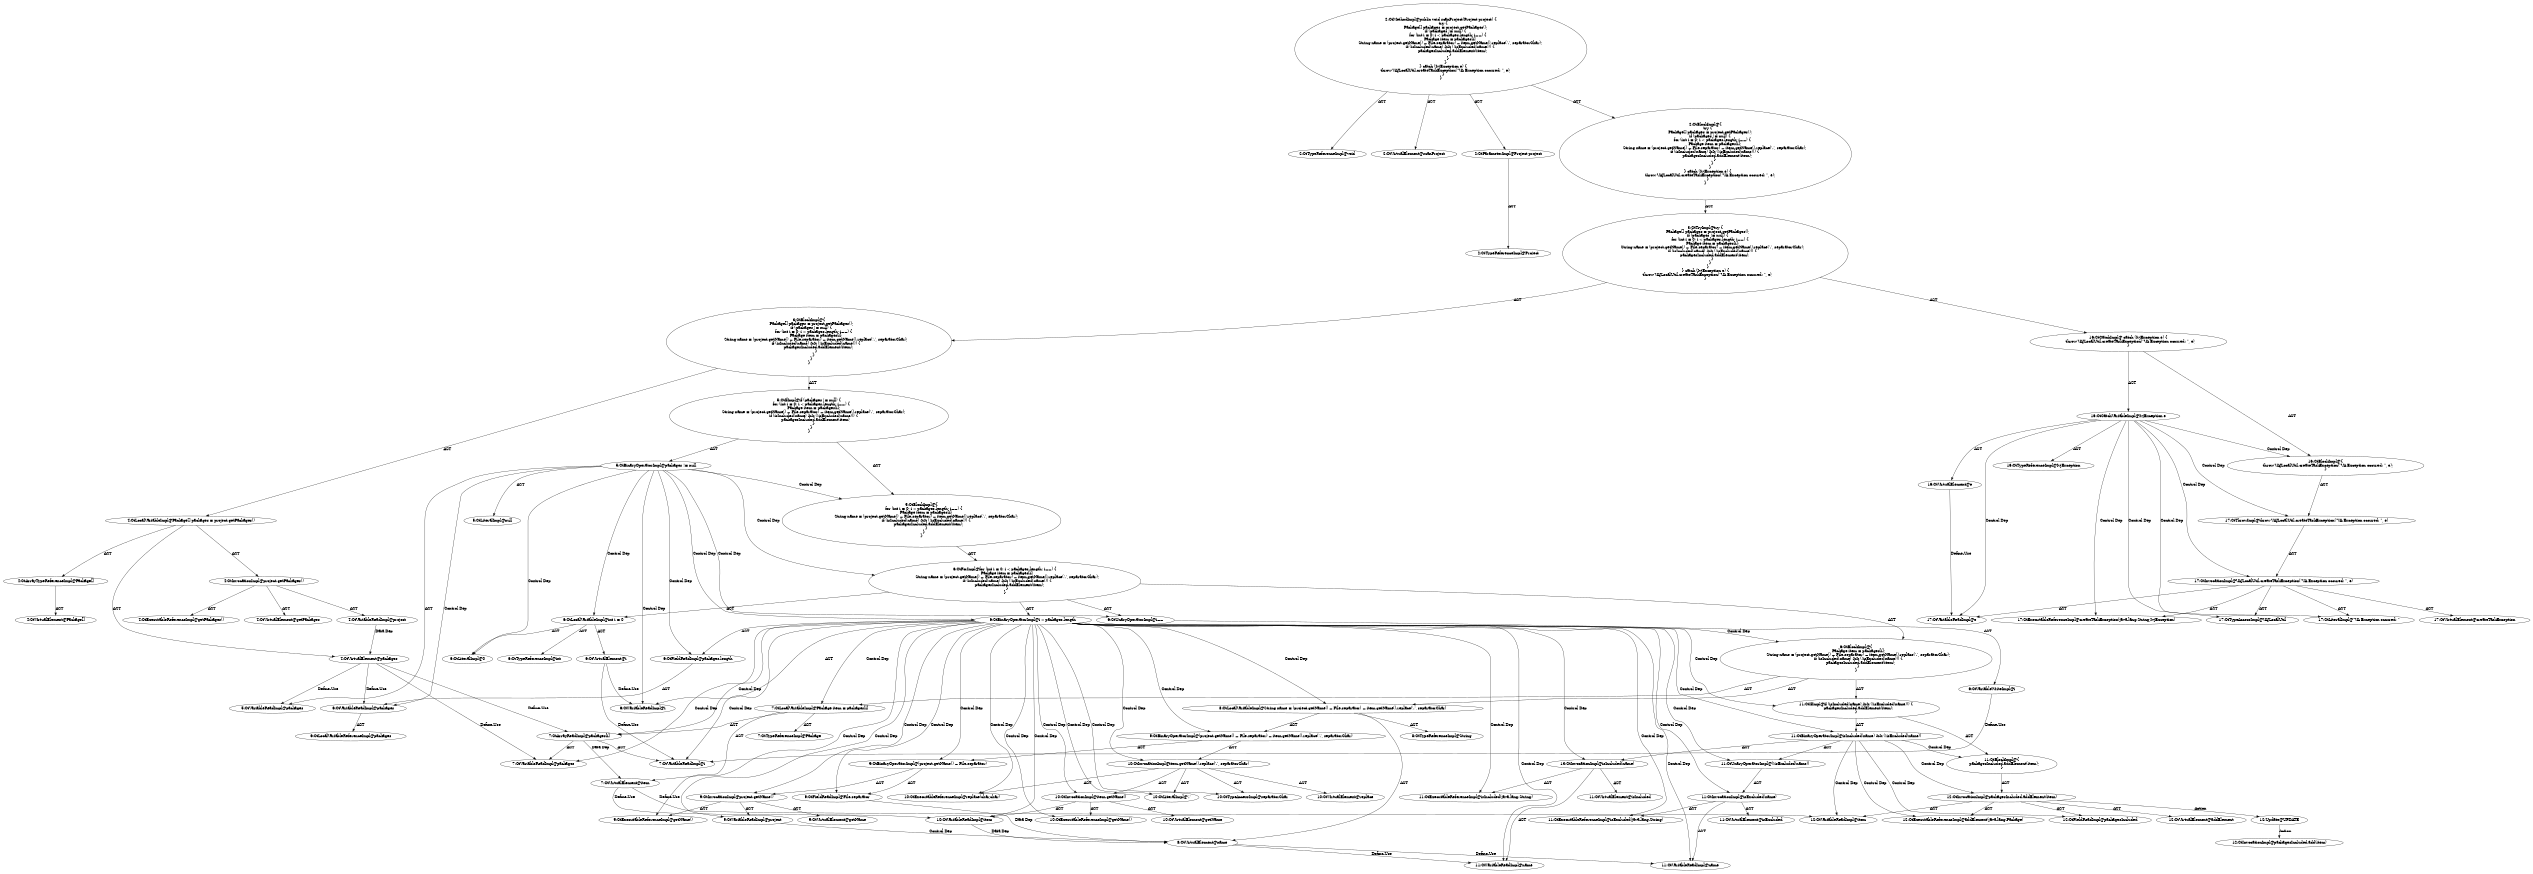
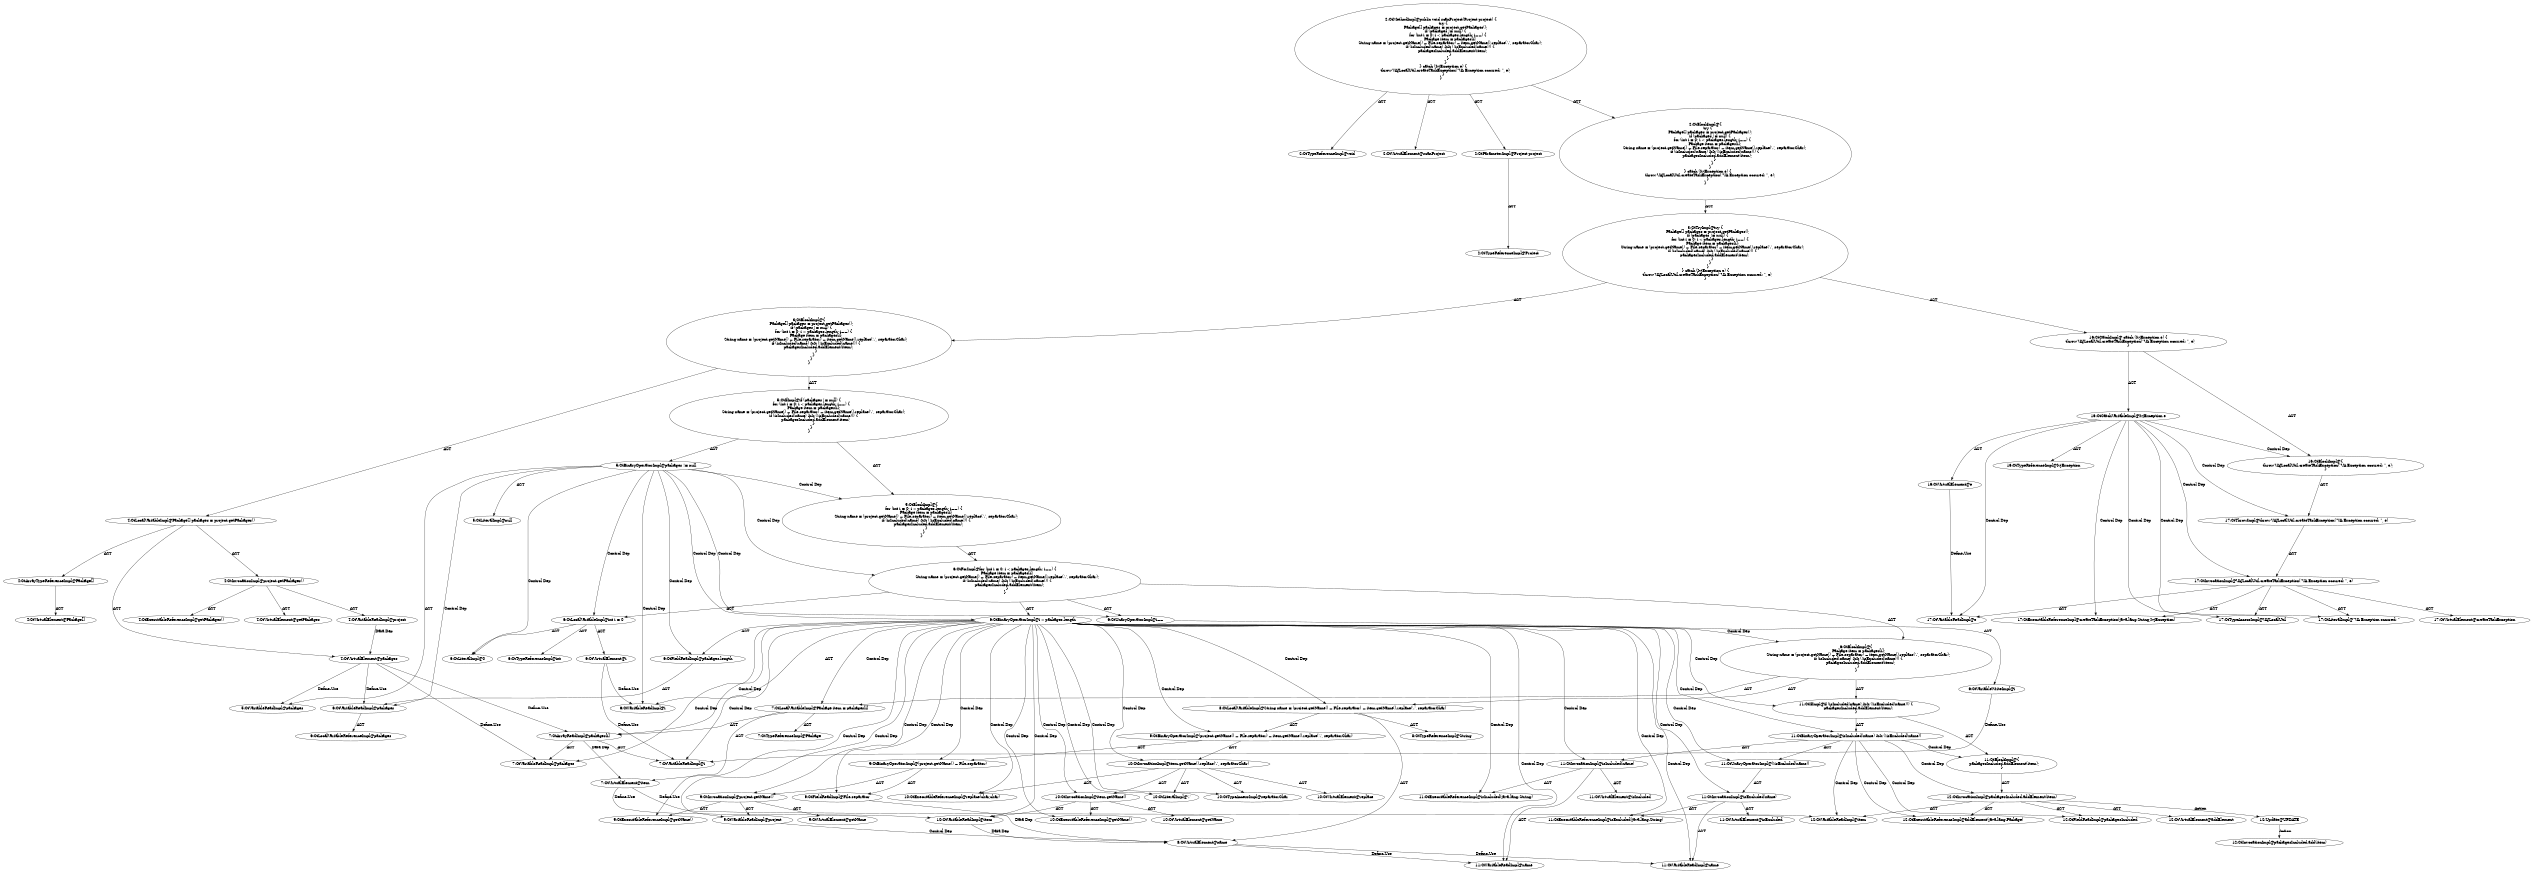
(1597, 764) -> (1597, 764)
